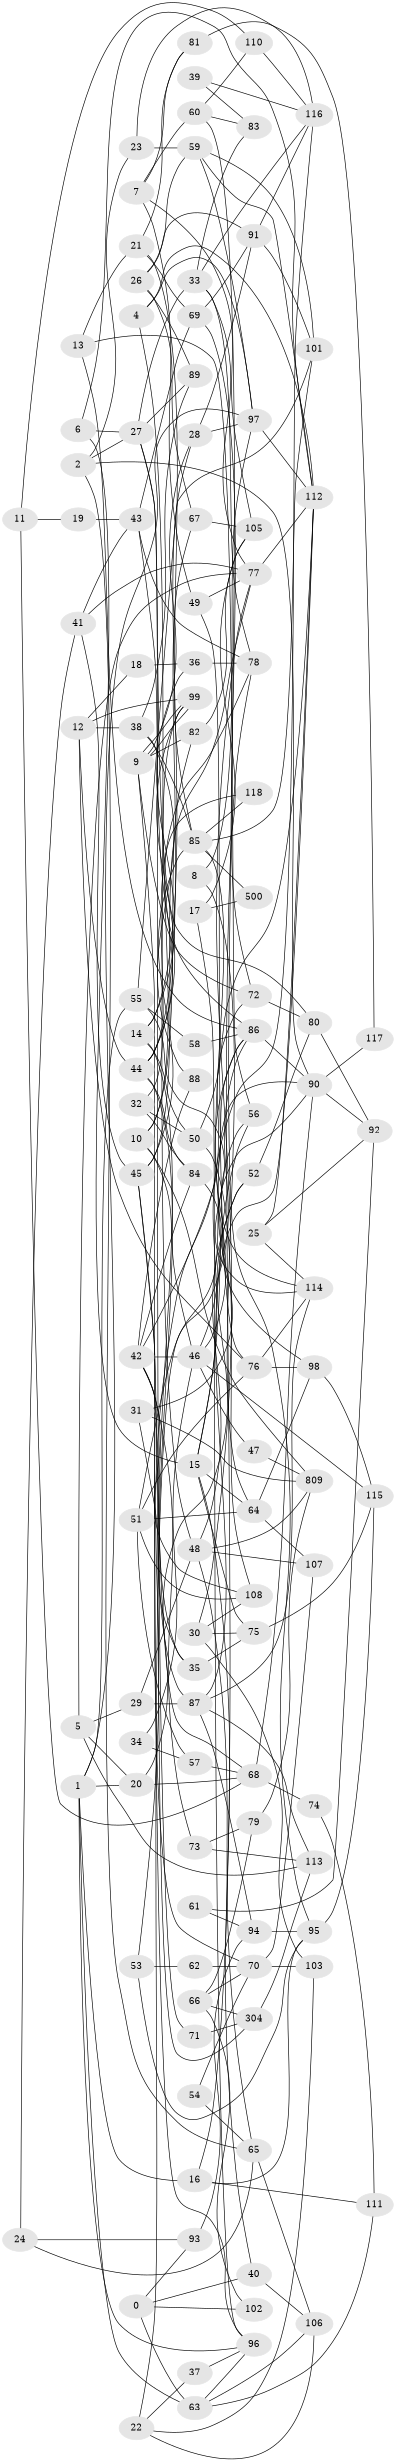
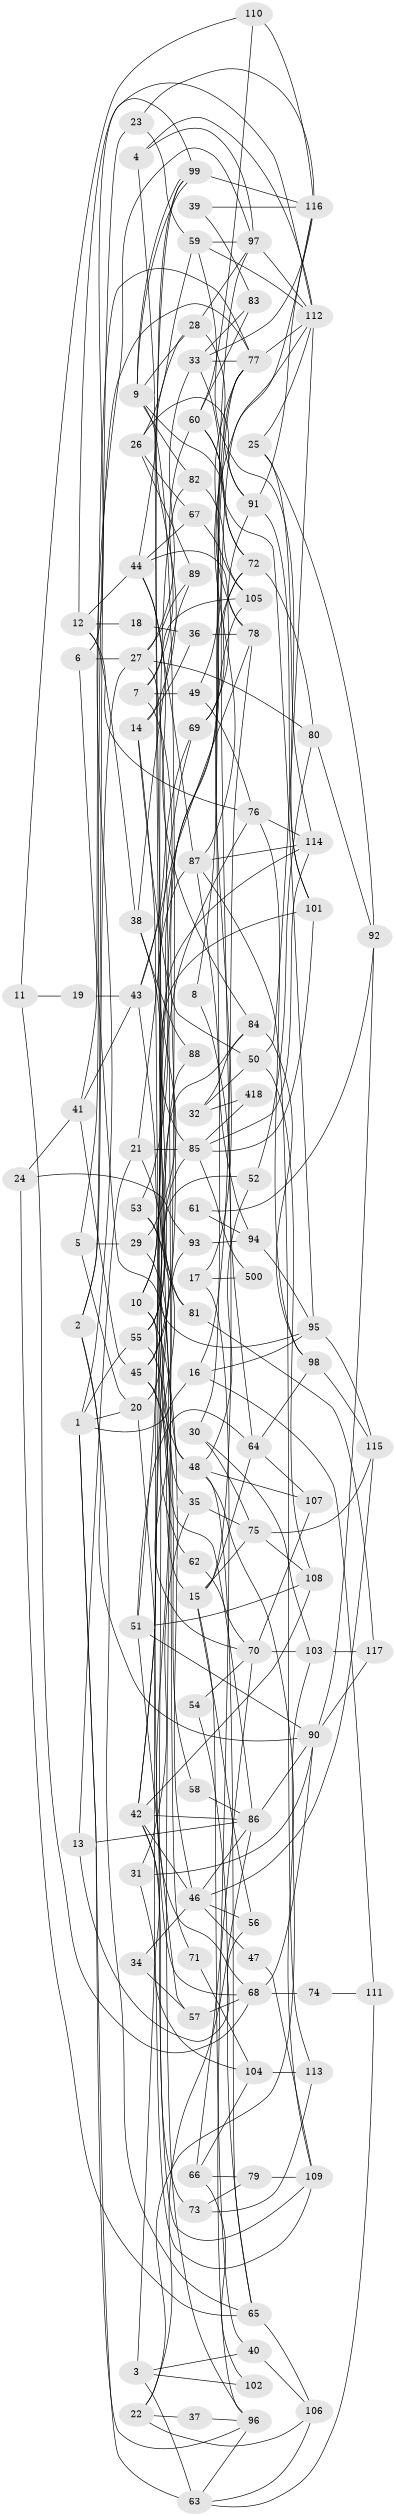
none -> (254, 190)
none -> (224, 493)
(254, 793) -> (254, 1095)
(314, 1481) -> (314, 2177)
(224, 1615) -> (283, 1554)
none -> (345, 1652)
(173, 1863) -> none
(254, 2019) -> (254, 2072)
(137, 2306) -> (137, 2373)
